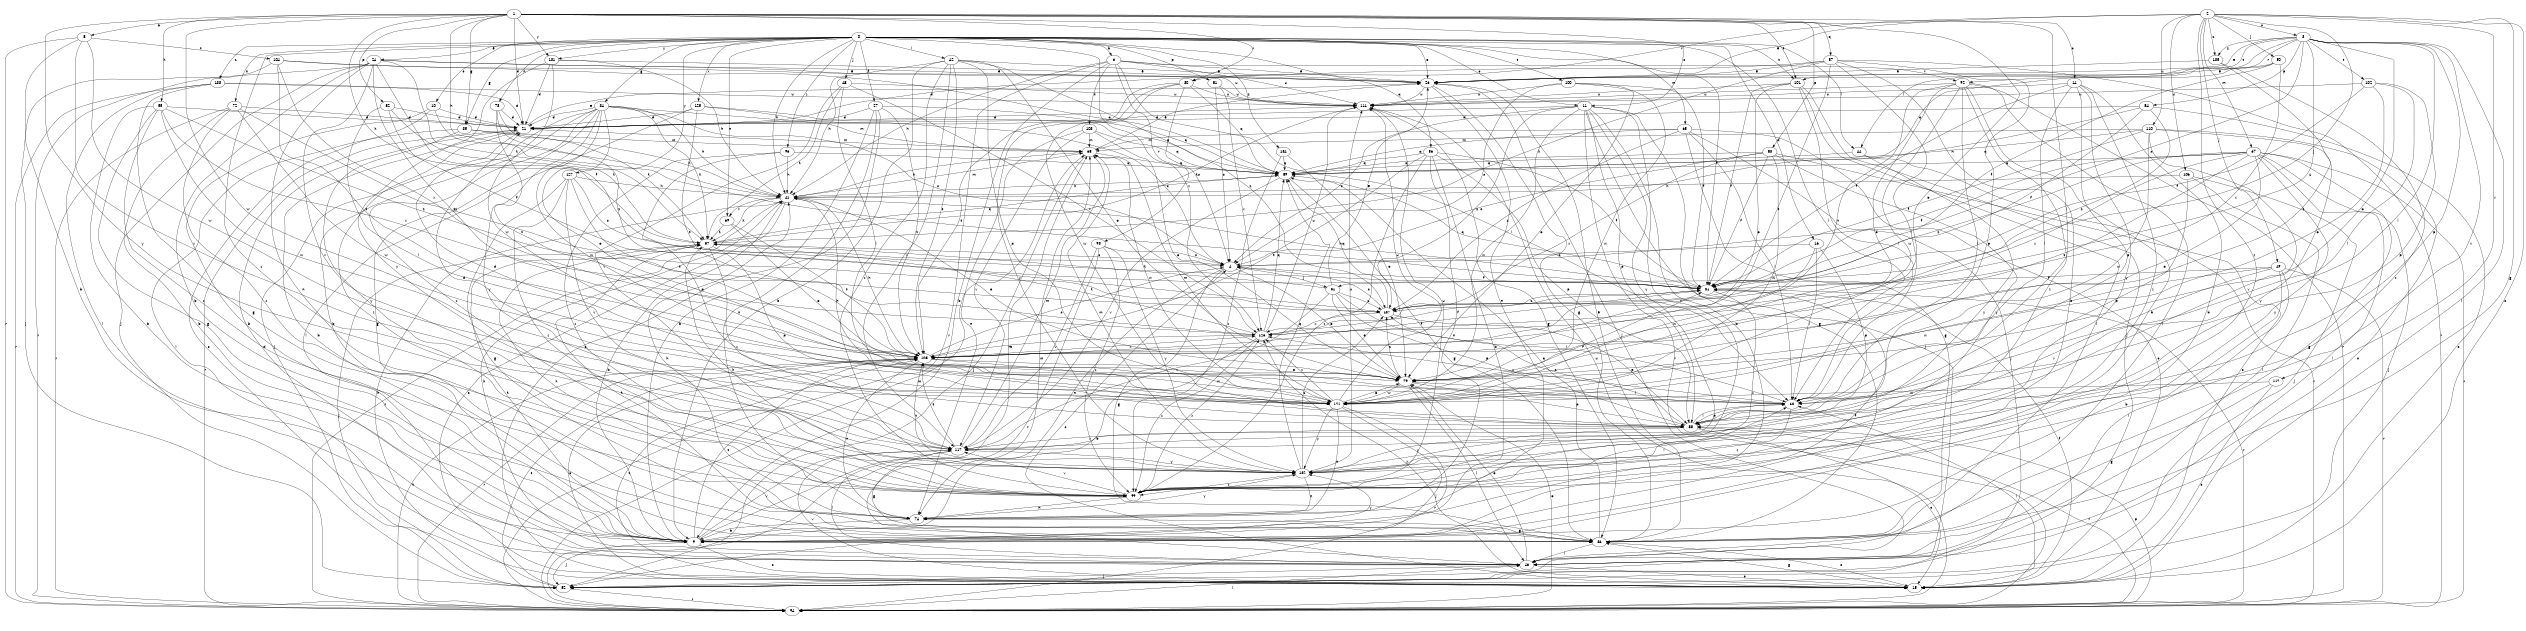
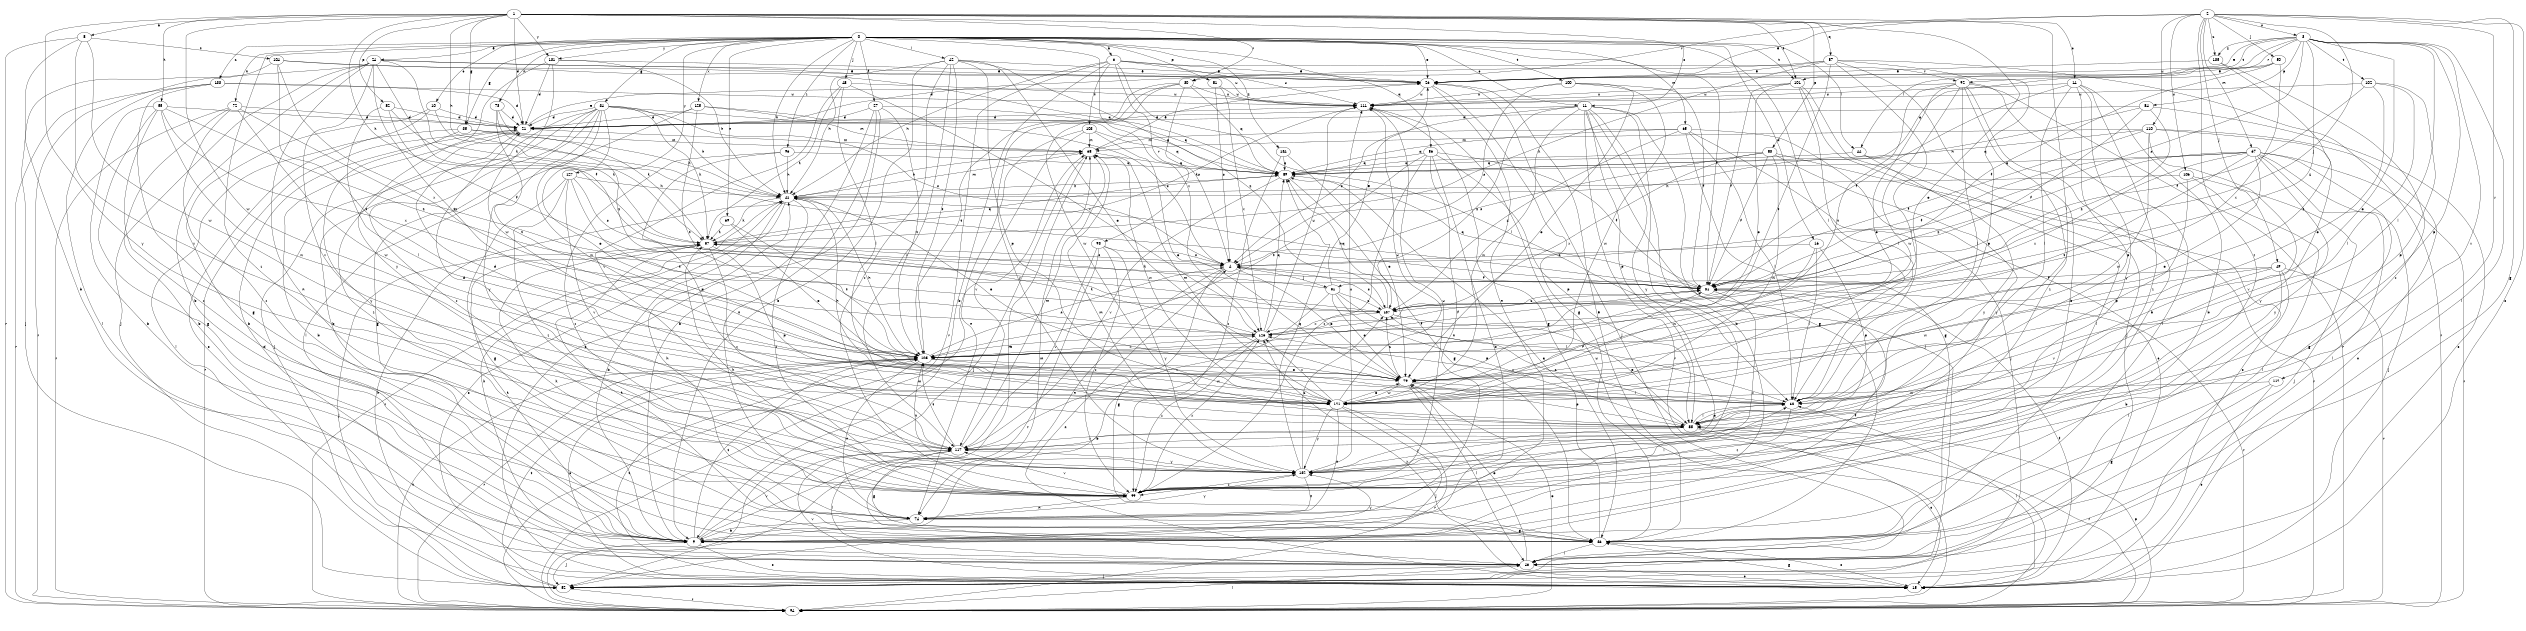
(754, 201) -> (852, 438)
